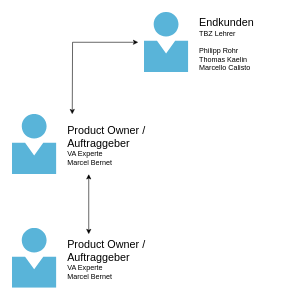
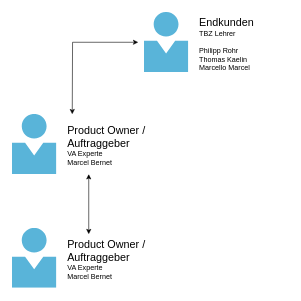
(227, 38) -> (226, 38)
